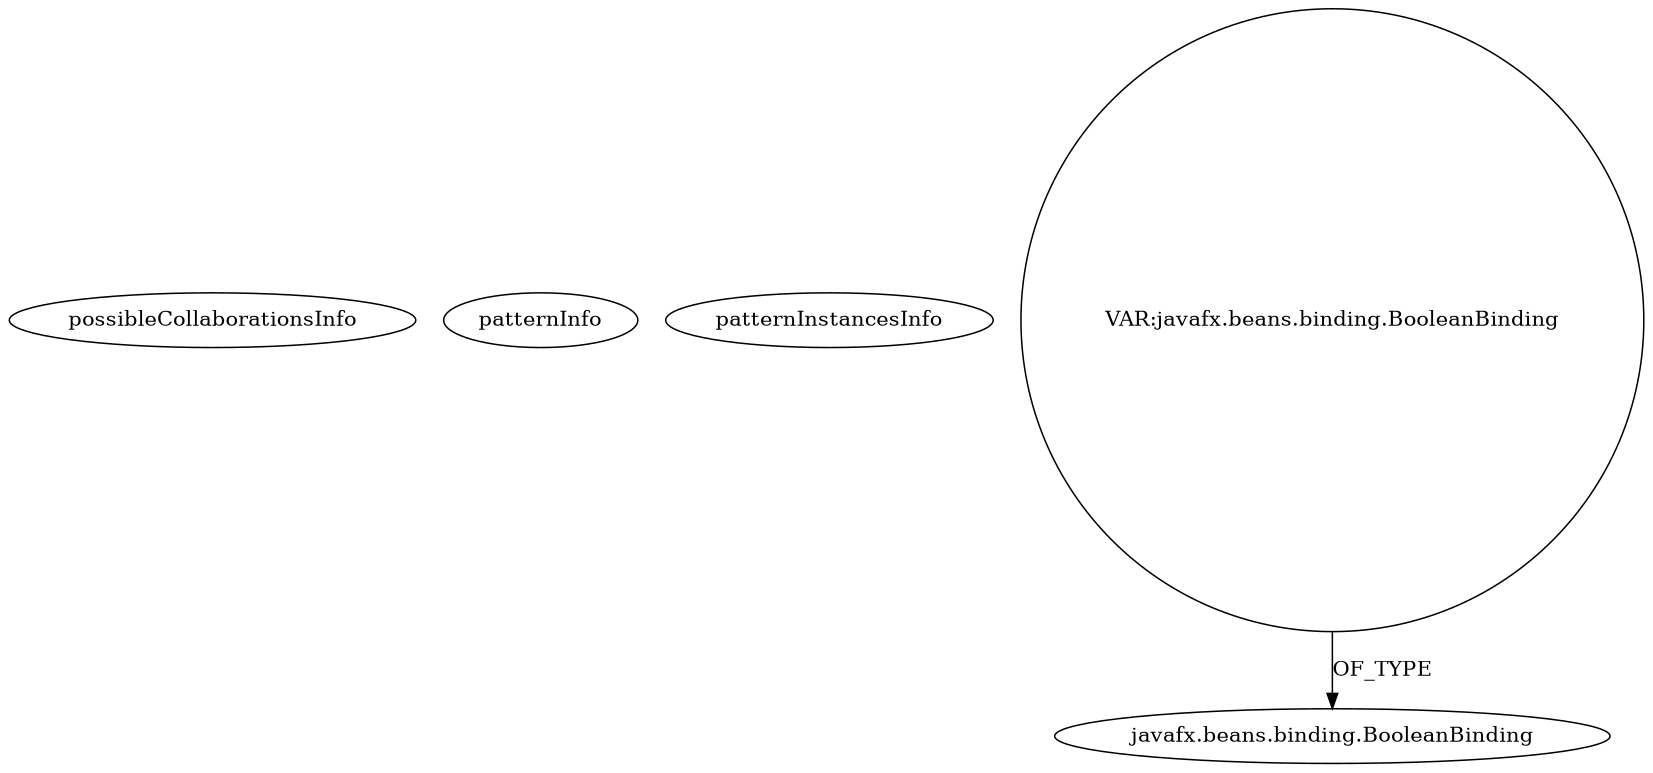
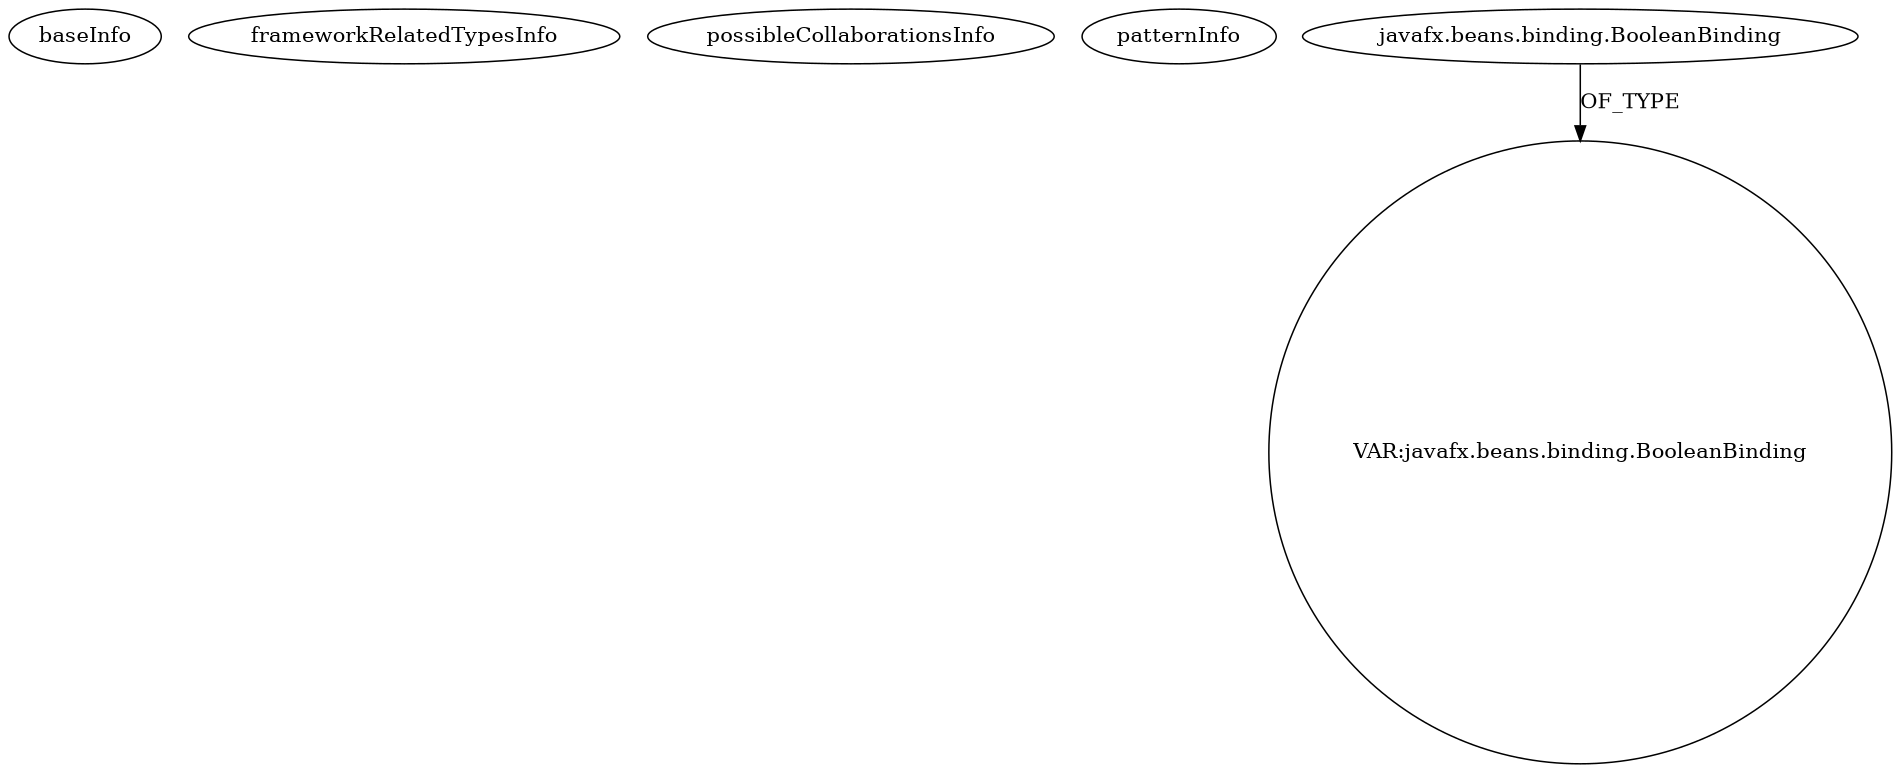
none -> (85, 36)
none -> (404, 36)
(829, 320) -> none
(1332, 662) -> (1580, 95)
